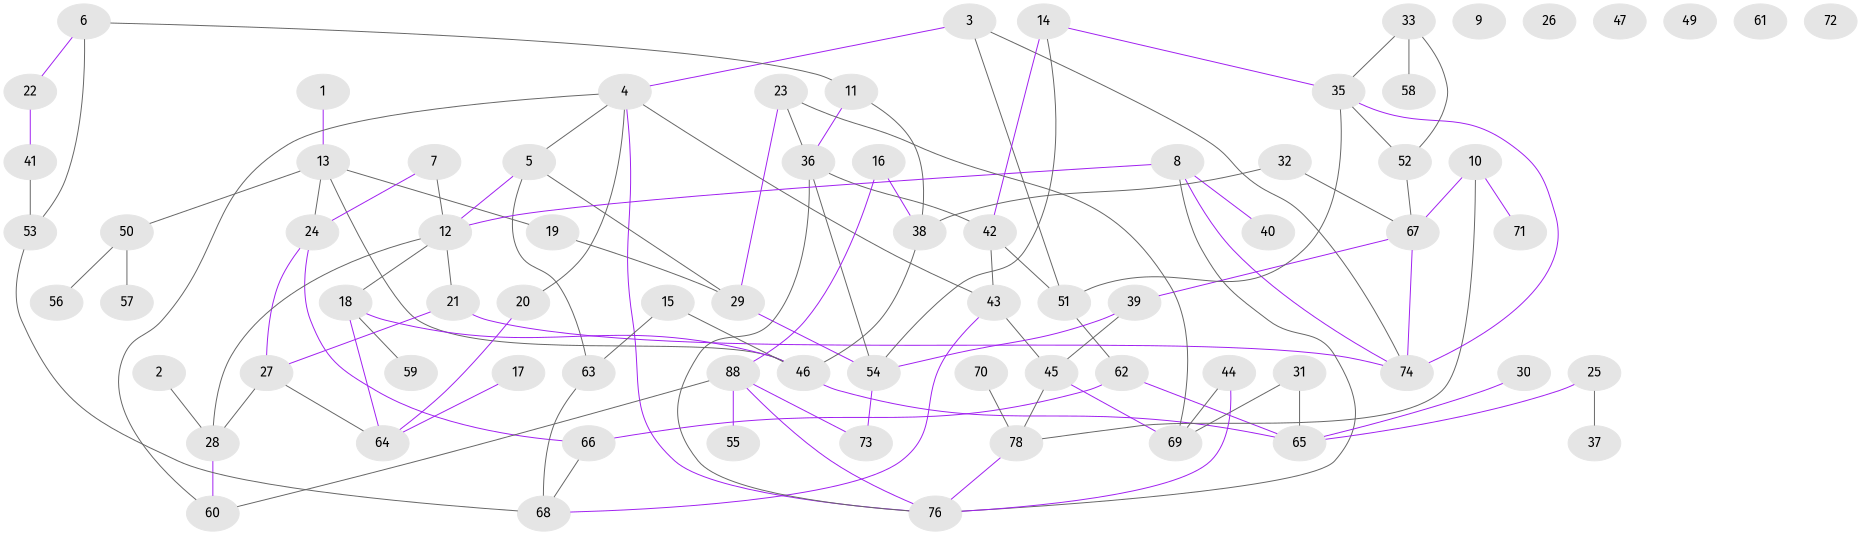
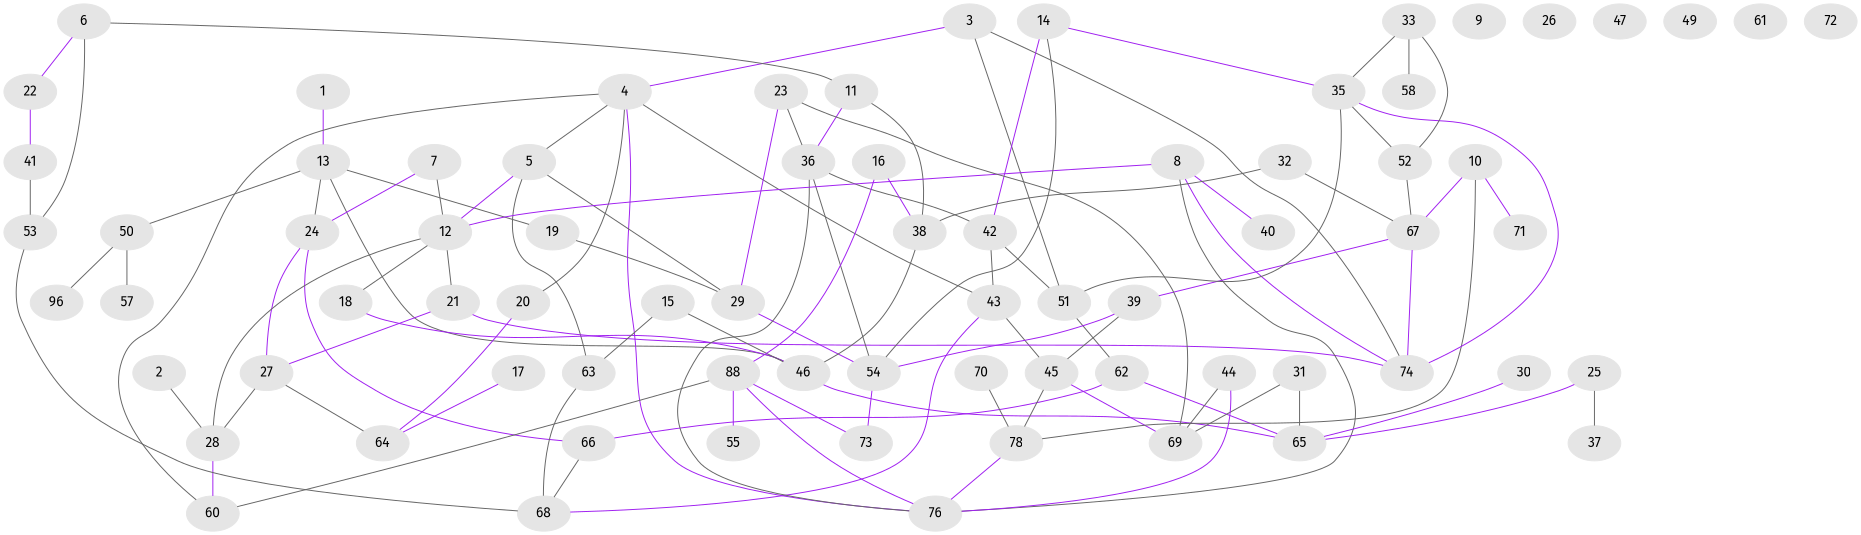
(57, 303) -> (57, 303)
(364, 373) -> none
(411, 373) -> none
